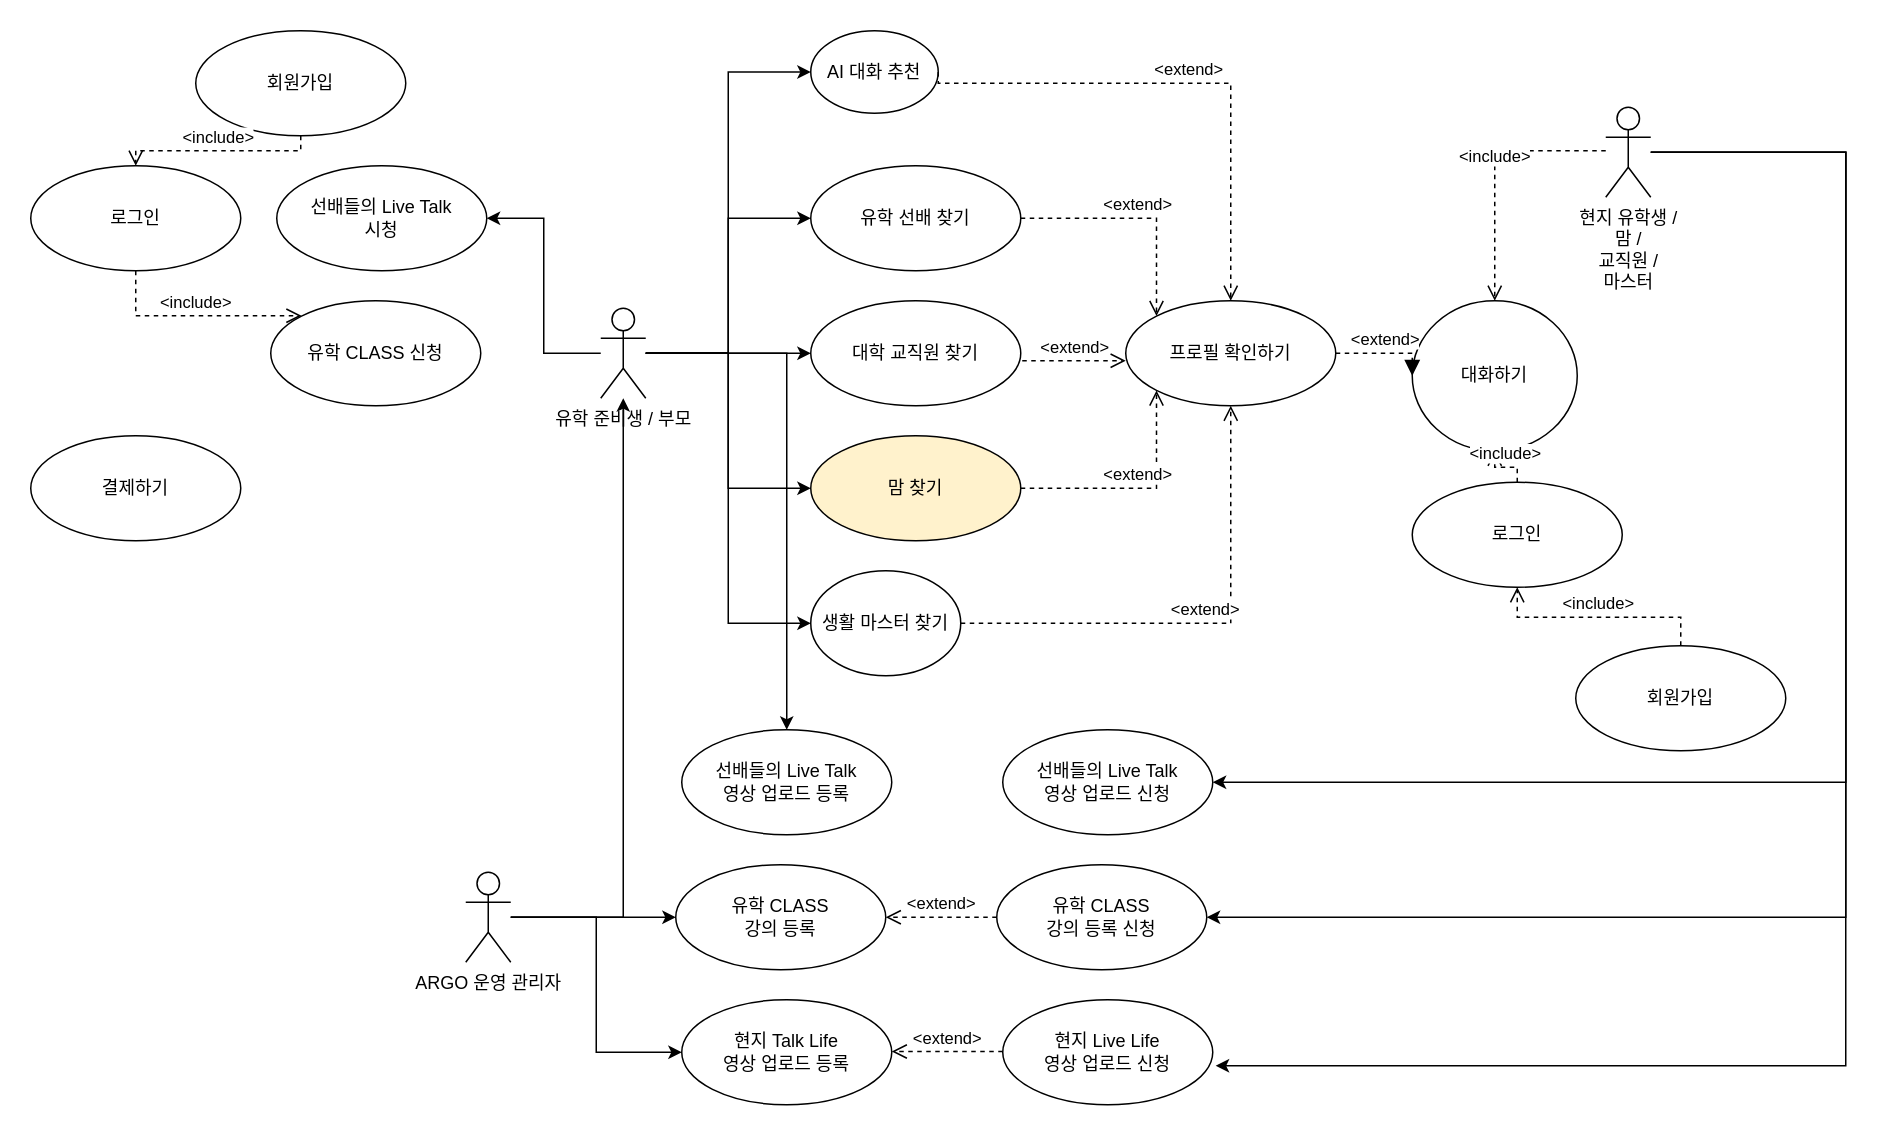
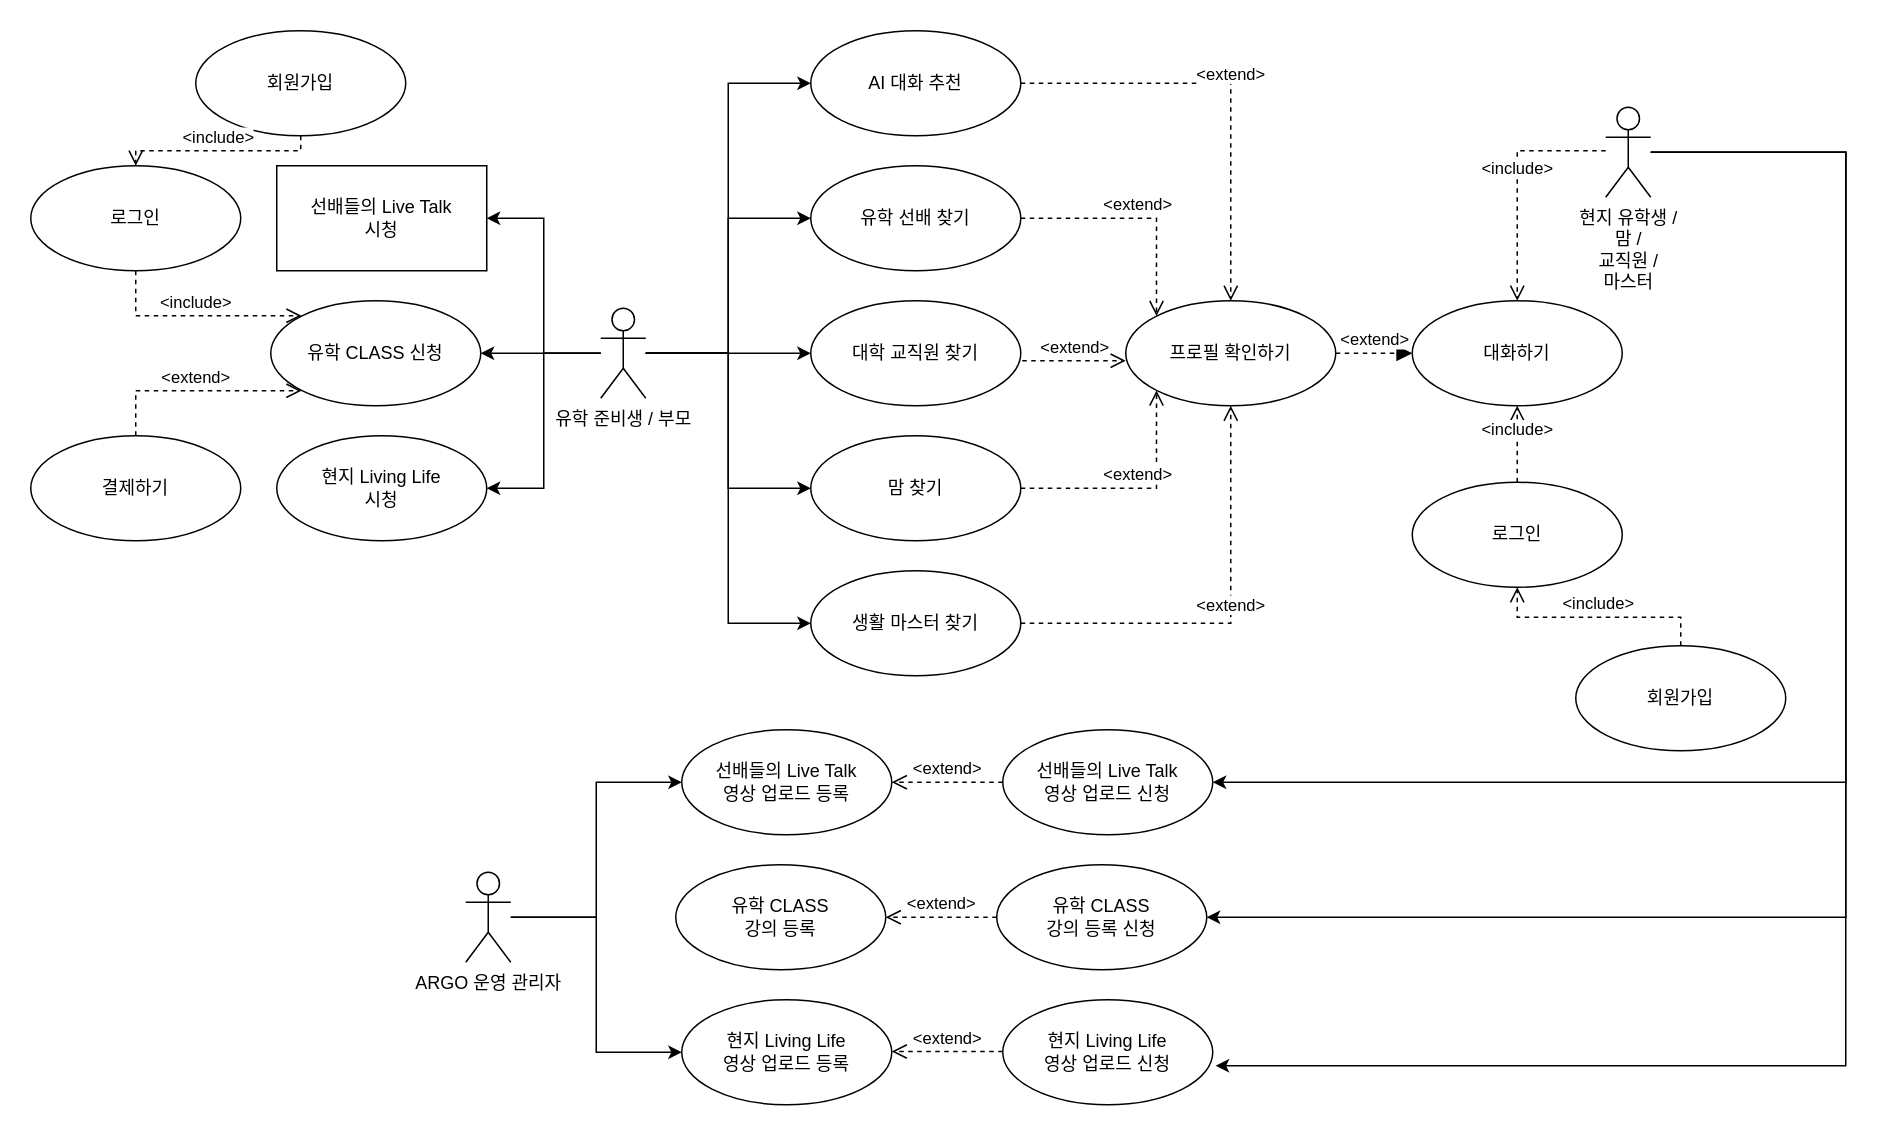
(875, 72) -> (916, 83)
(382, 218) -> (382, 218)
(1495, 376) -> (1517, 353)
none -> (194, 391)
none -> (544, 445)
none -> (382, 488)
(916, 488) -> (916, 488)
(787, 538) -> (515, 353)
(886, 623) -> (916, 623)
(623, 670) -> (596, 811)
none -> (950, 782)
(645, 917) -> none
(787, 1052) -> (787, 1052)
(1108, 1052) -> (1108, 1052)
